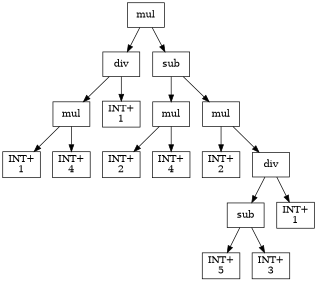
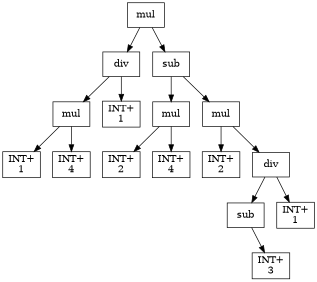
(221, 266) -> none
